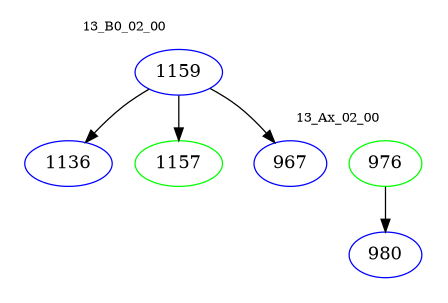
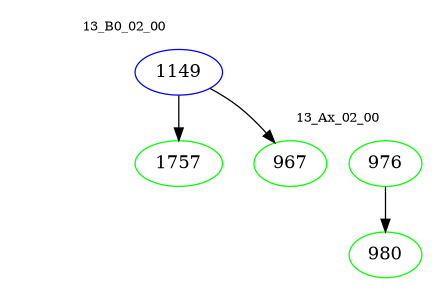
(179, 72) -> (179, 72)
(68, 164) -> none
(179, 164) -> (179, 164)
(290, 164) -> (290, 164)
(385, 255) -> (385, 255)
